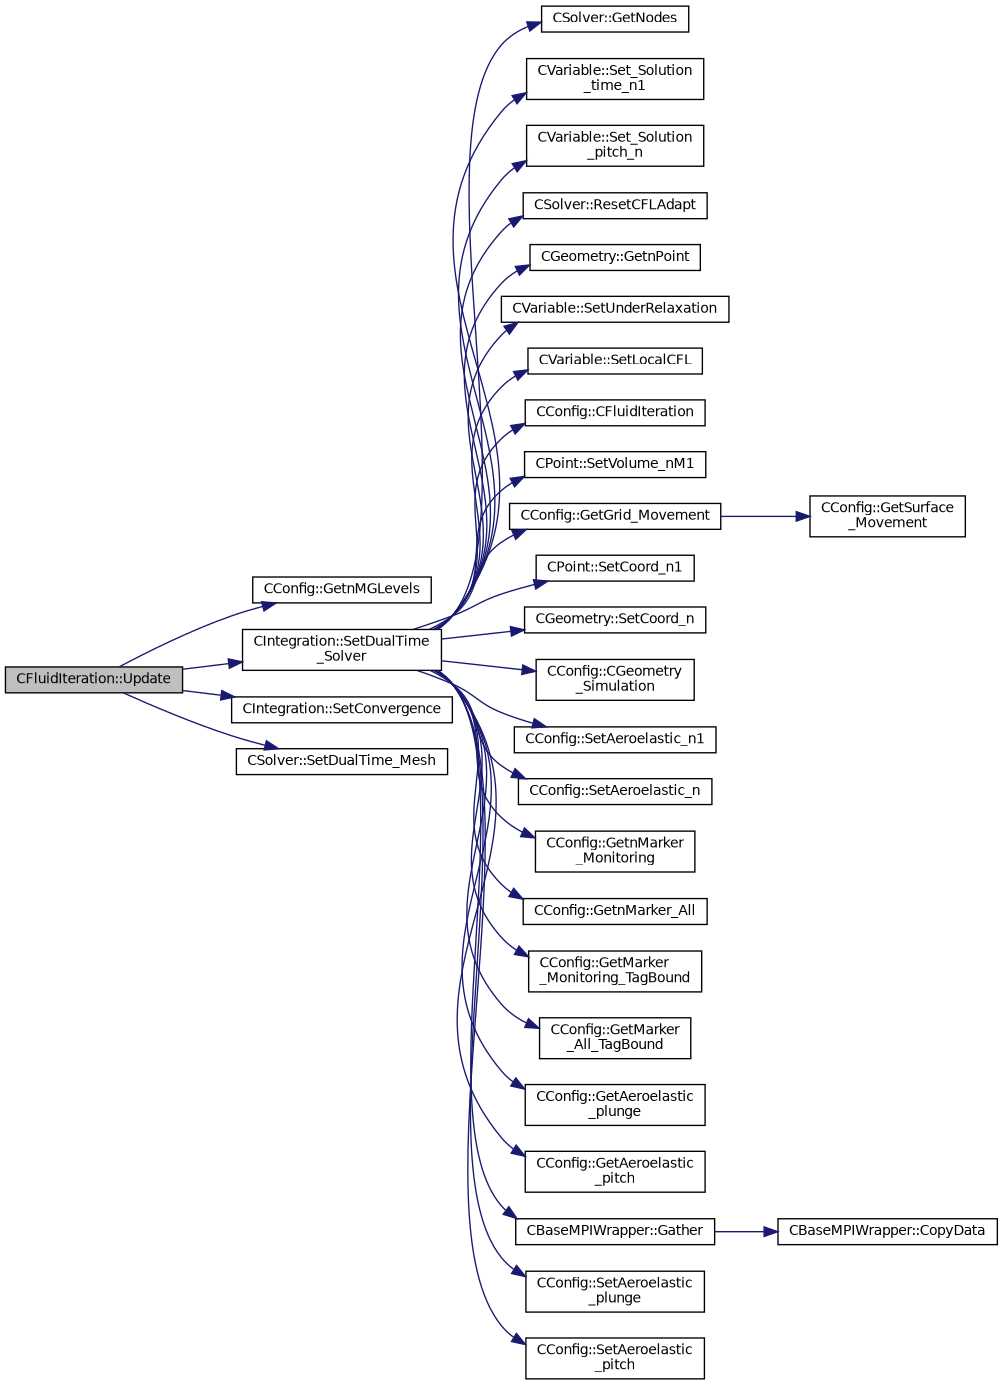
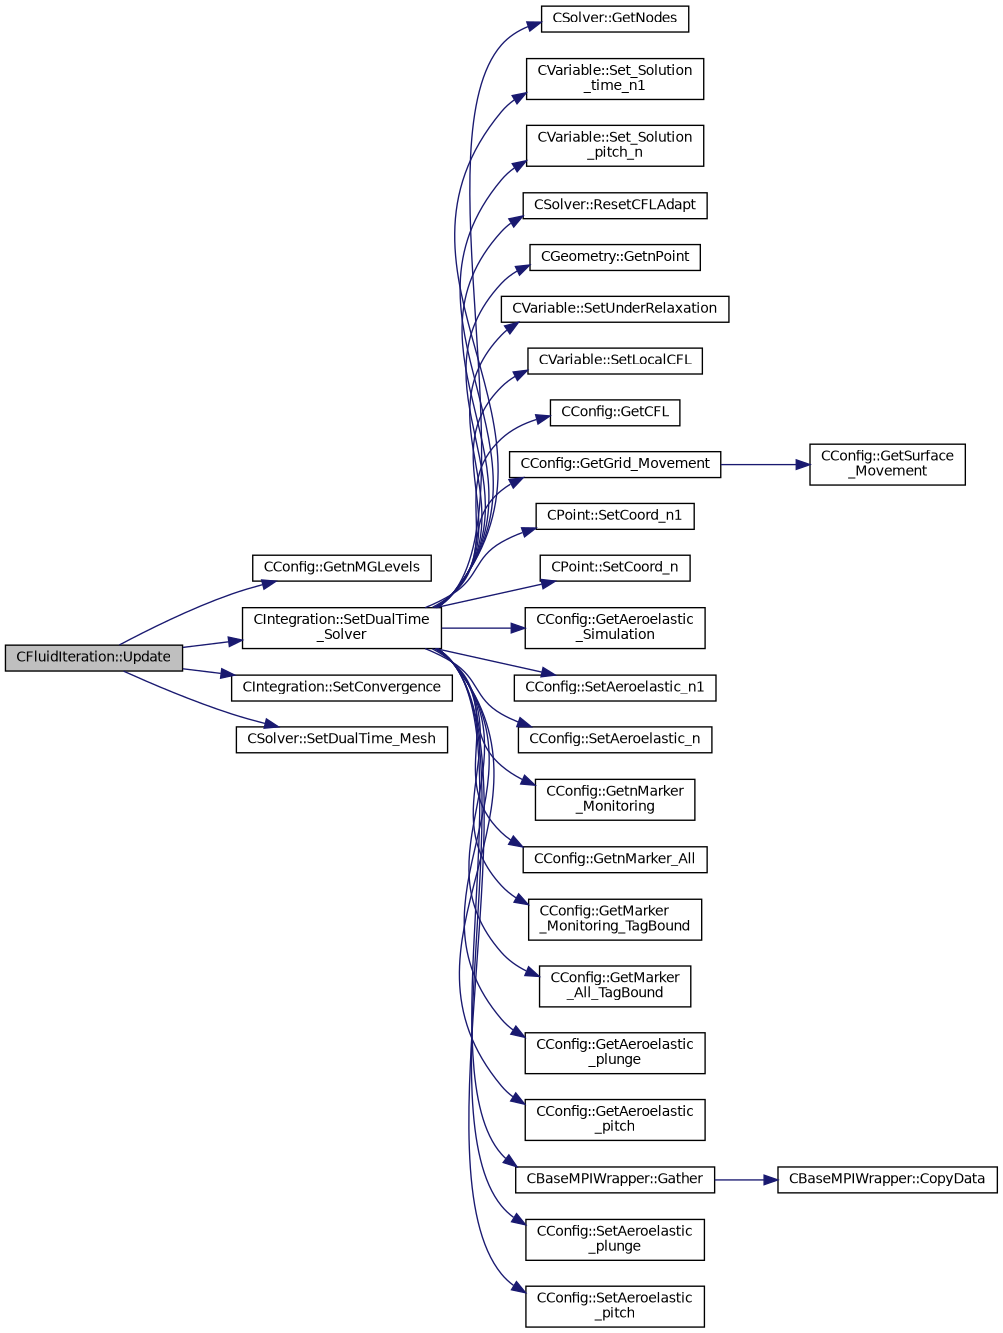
(615, 413) -> (615, 413)
(615, 465) -> none
(615, 620) -> (615, 568)
(615, 680) -> (615, 628)
